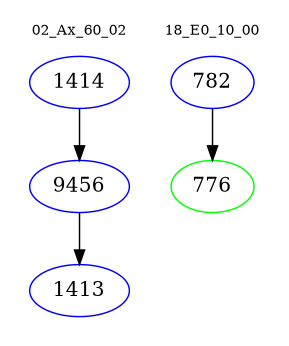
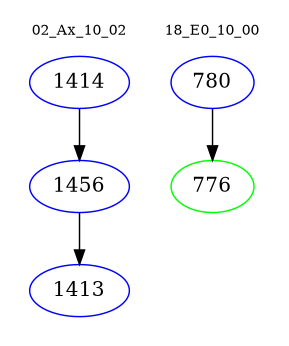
(80, 31) -> (80, 31)
(213, 82) -> (213, 82)
(80, 187) -> (80, 187)
